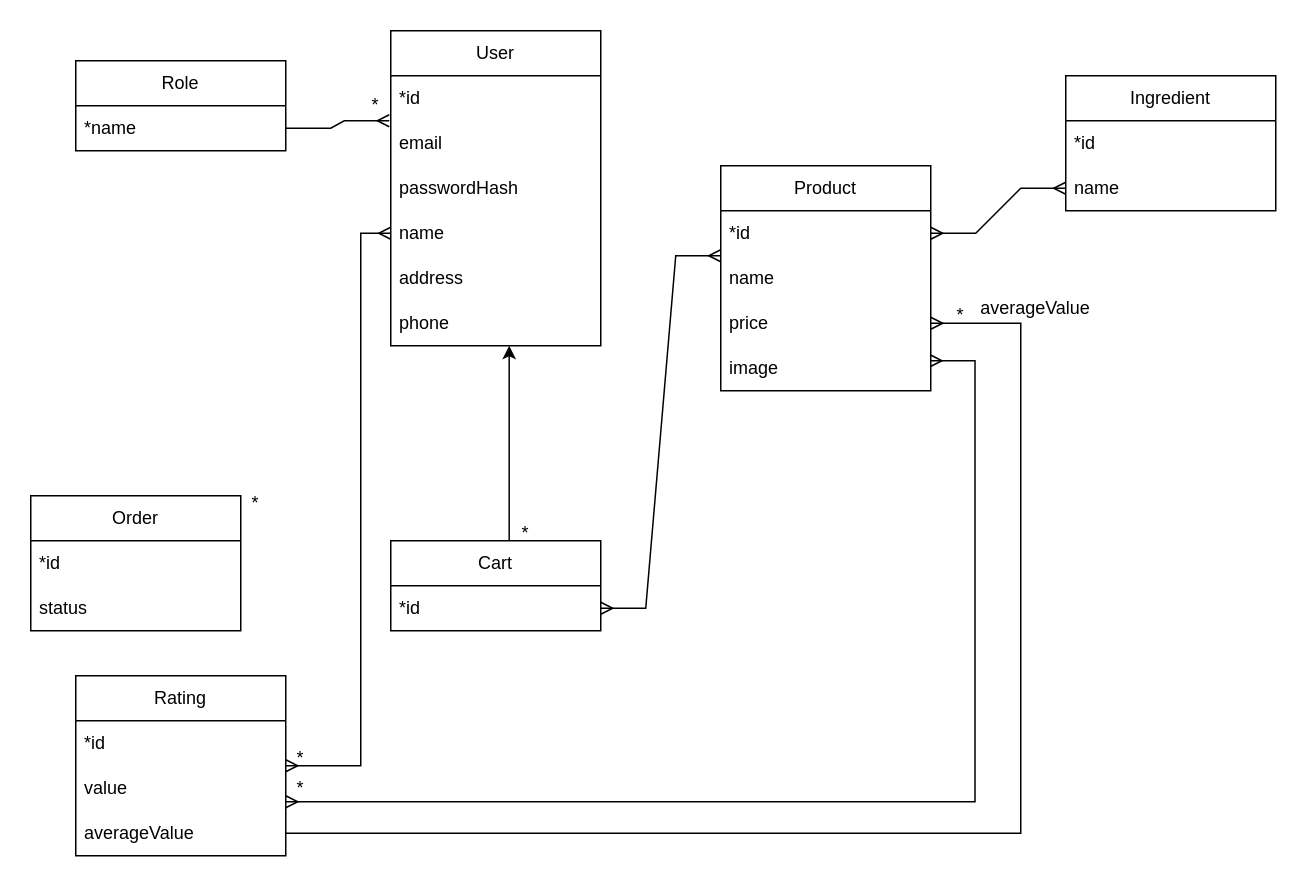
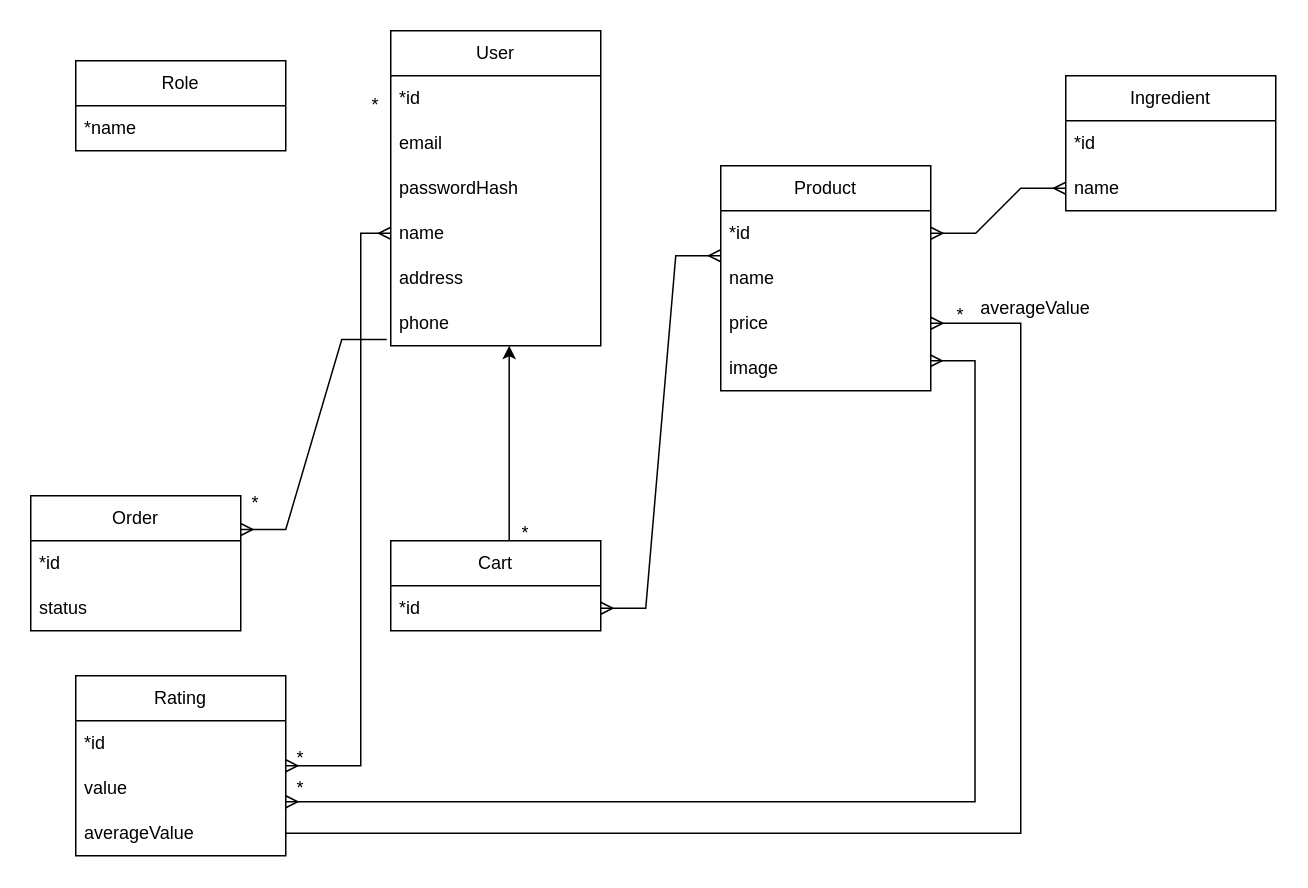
(337, 125) -> none
none -> (314, 435)
